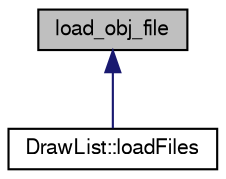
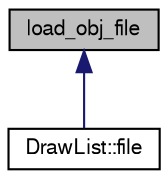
(113, 149) -> (84, 149)
